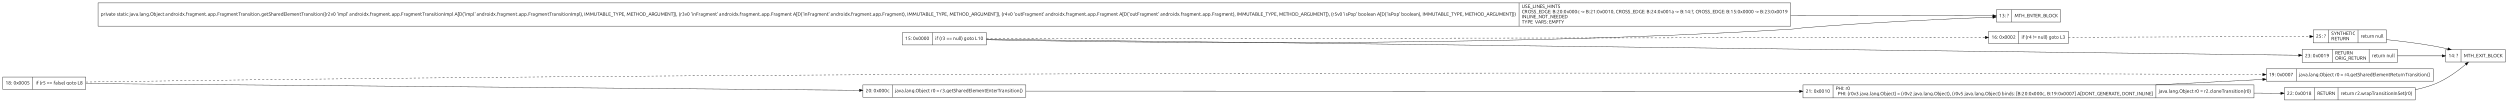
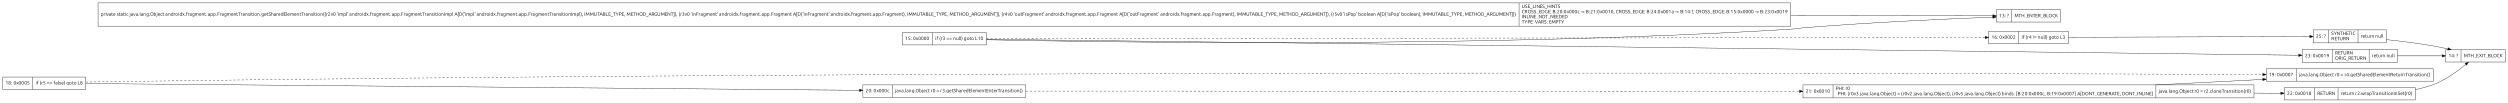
(2189, 37) -> (2189, 37)
(1413, 91) -> (1413, 91)
